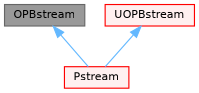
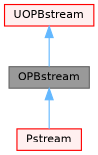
(119, 51) -> (49, 52)
